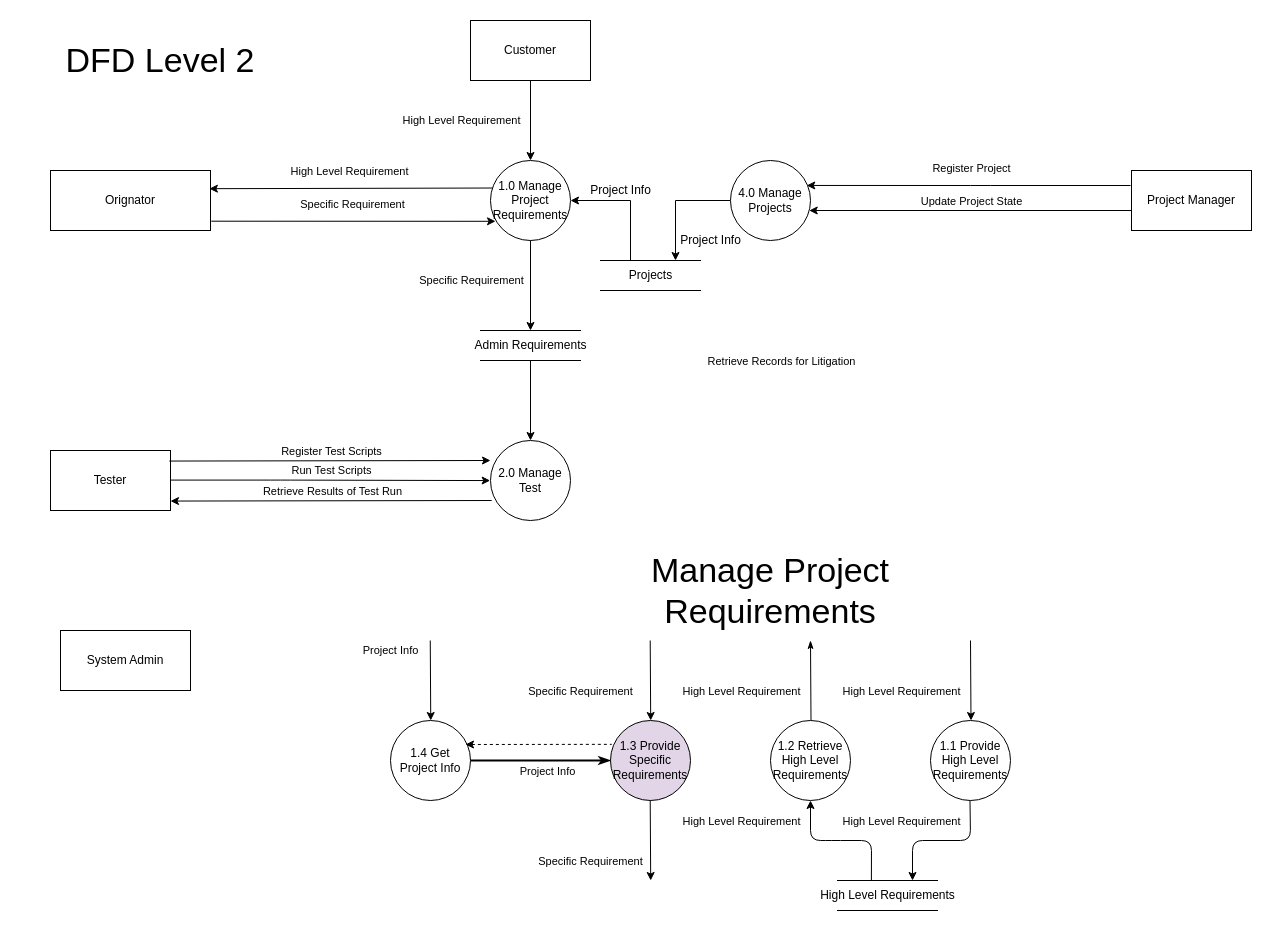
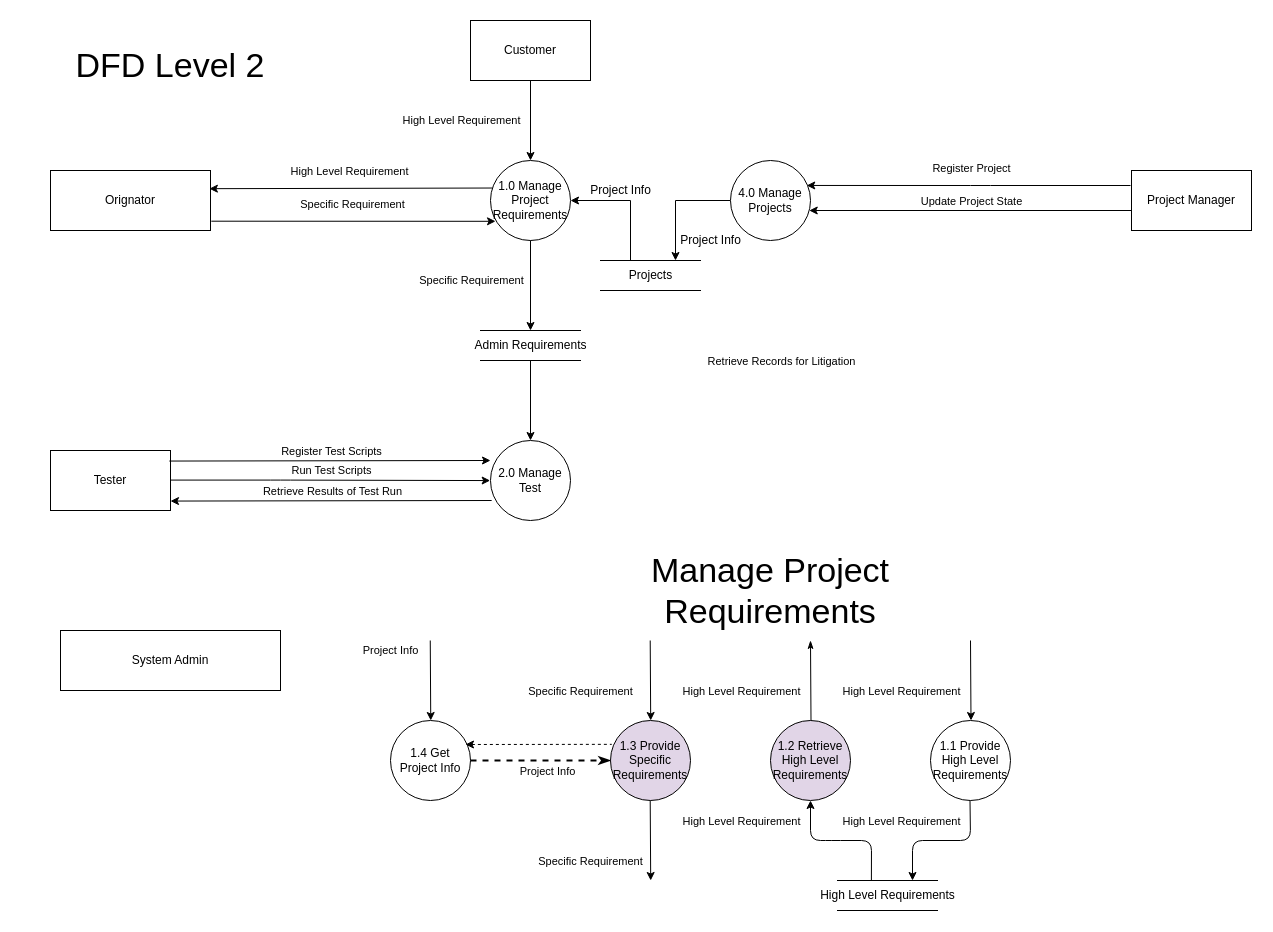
(161, 61) -> (171, 66)
(126, 661) -> (171, 661)
(538, 761) -> (538, 761)
(811, 761) -> (811, 761)
